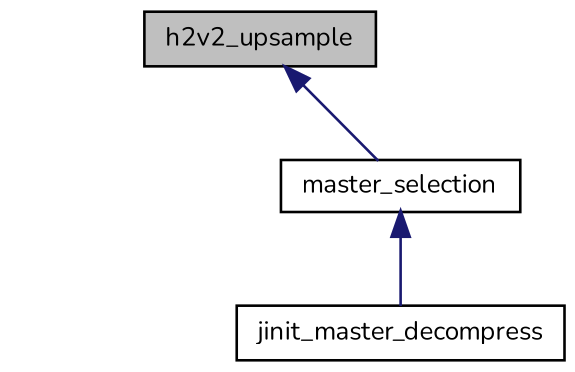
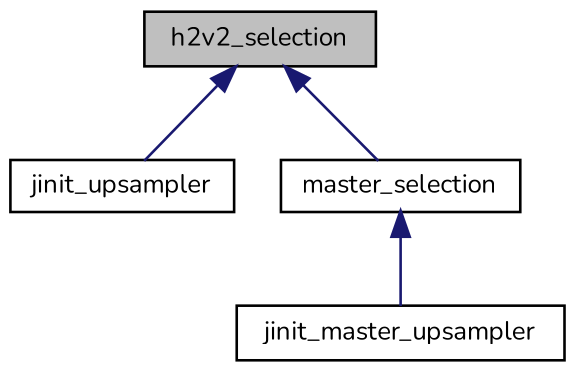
(260, 39) -> (260, 39)
none -> (122, 186)
(401, 333) -> (401, 333)
